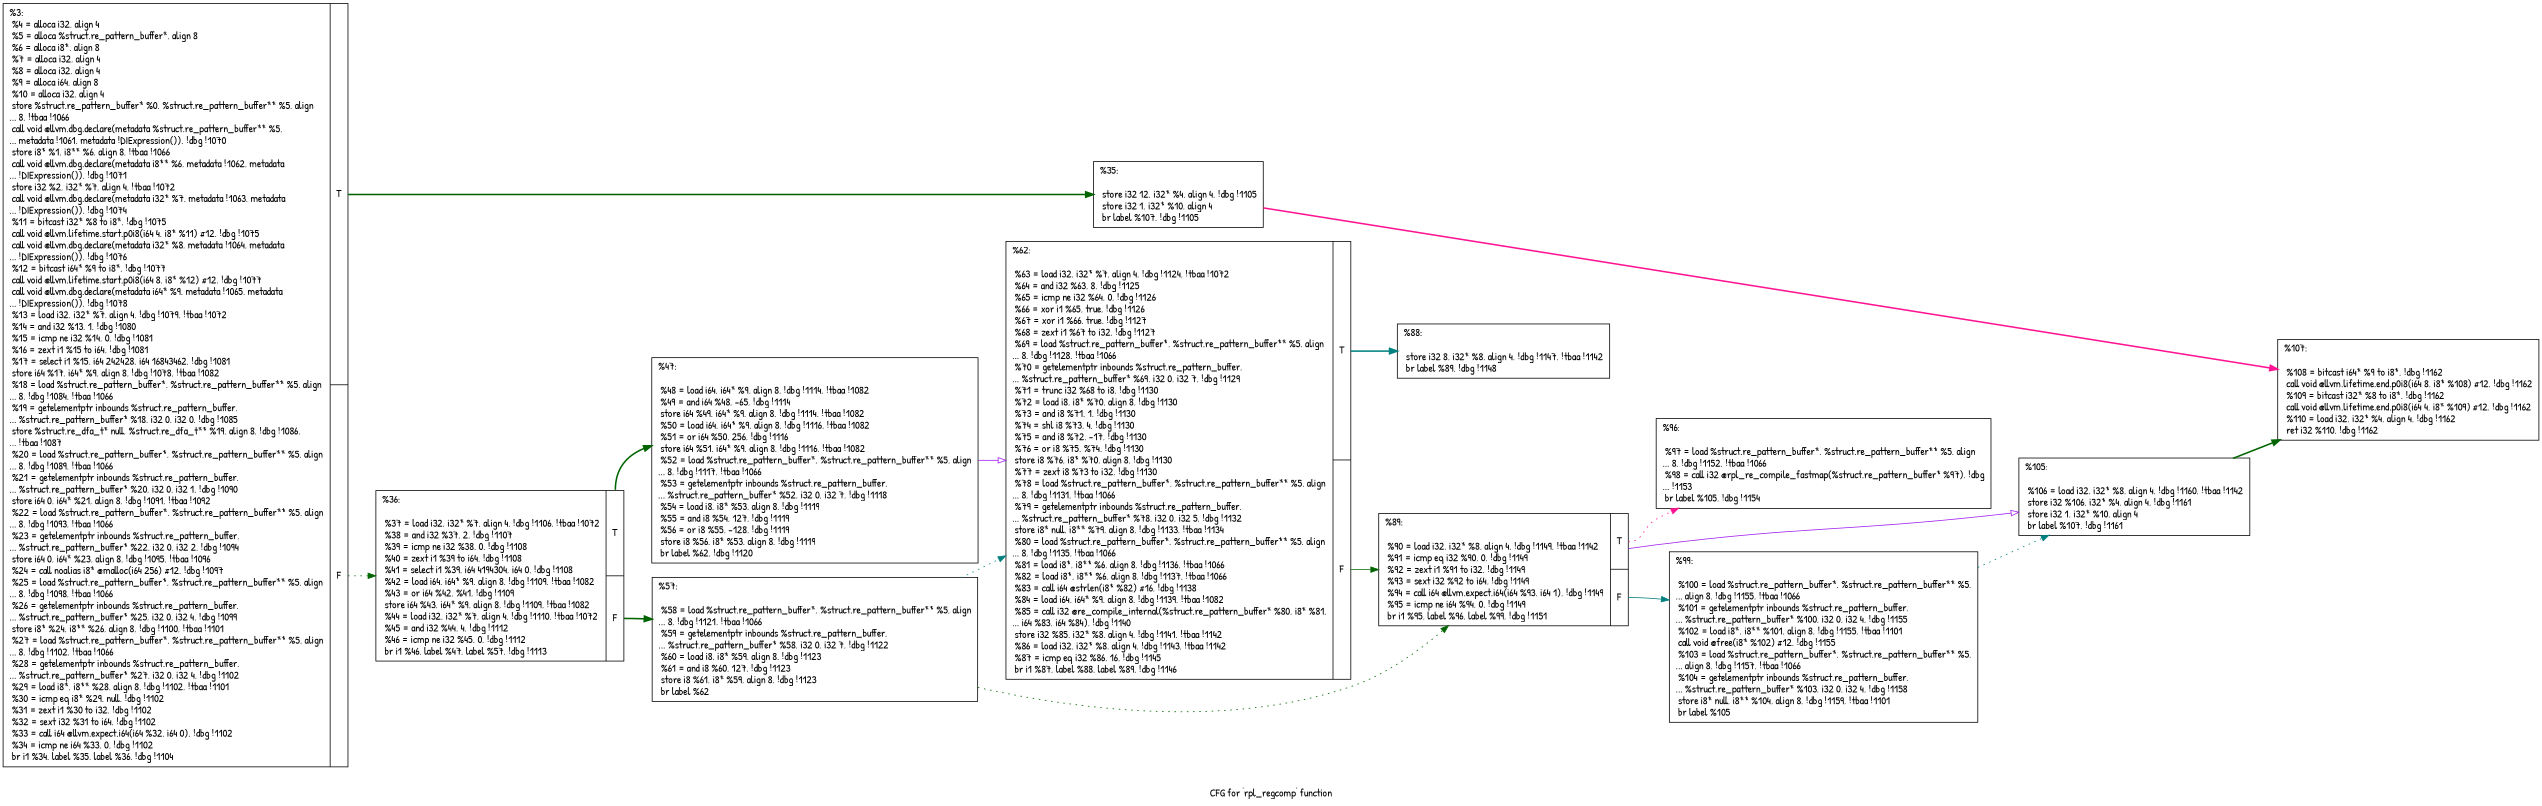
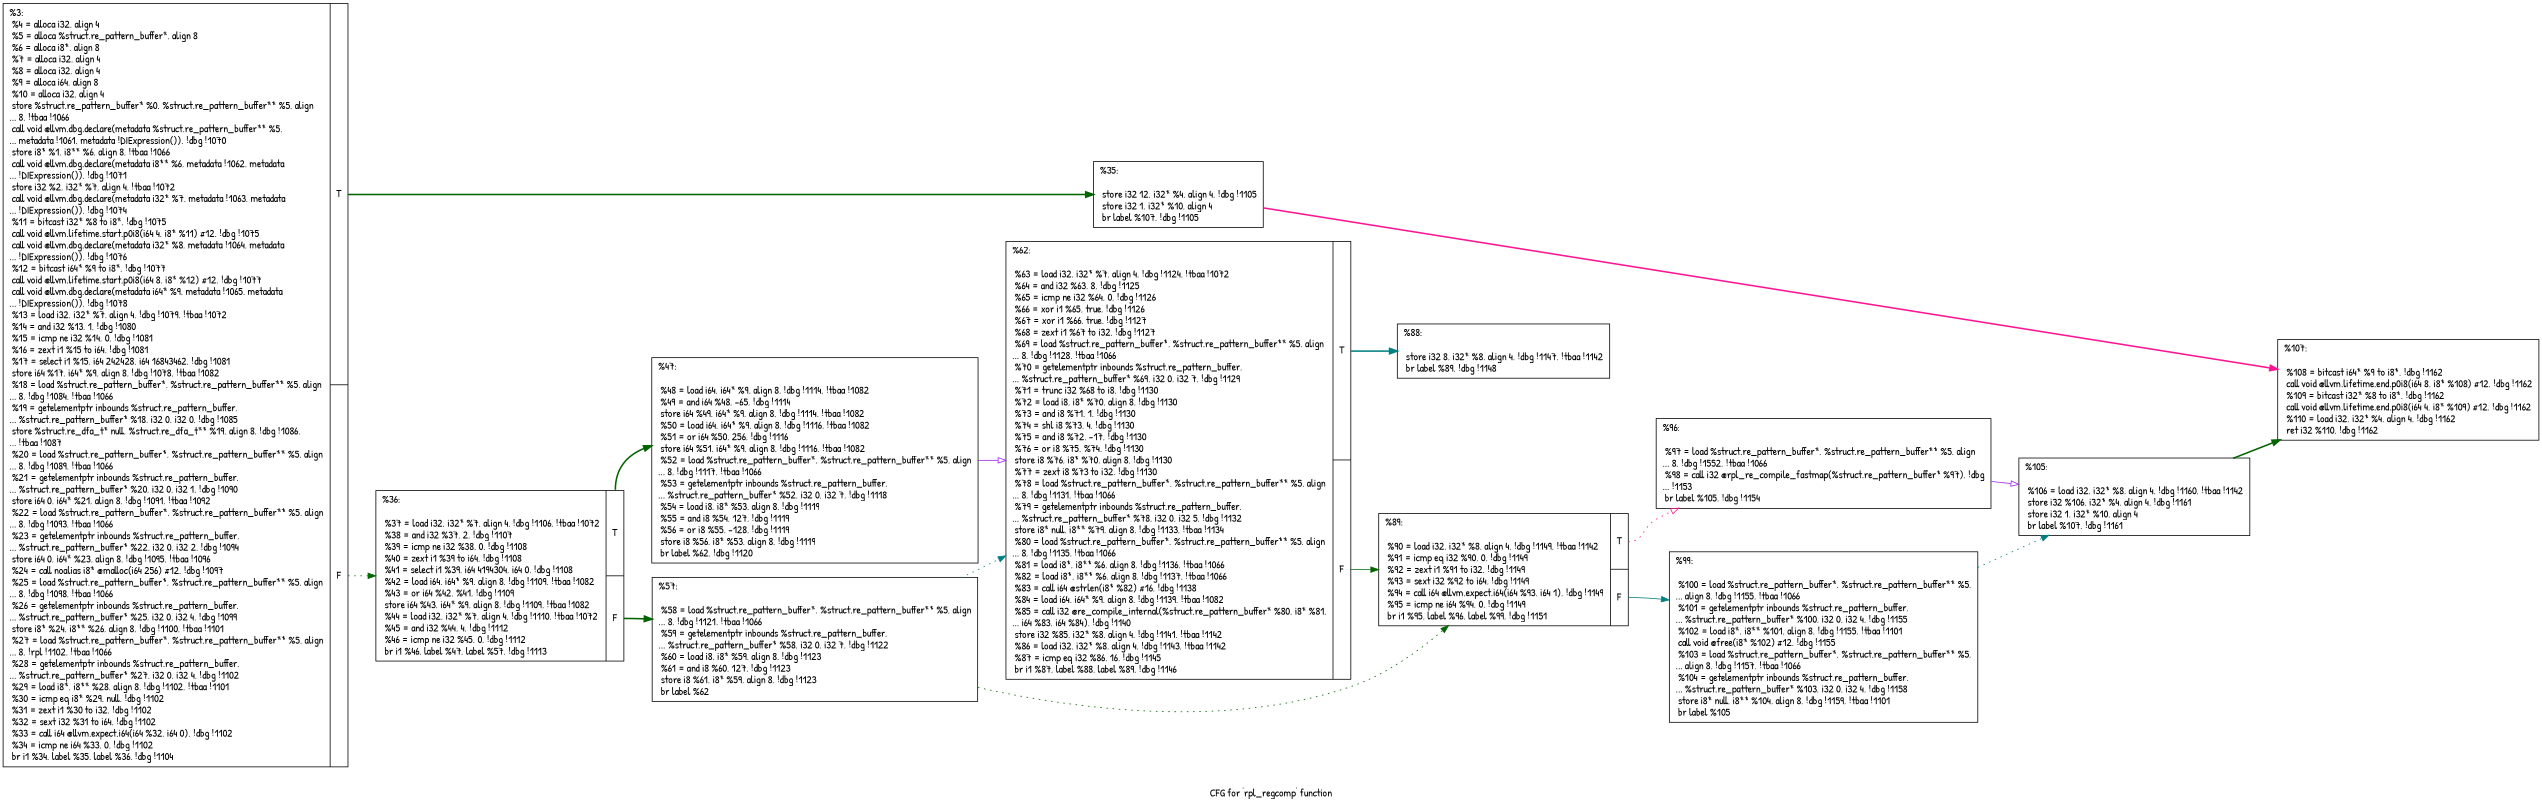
(1715, 463) -> (1715, 463)
(1649, 526) -> (1649, 526)
(1820, 529) -> (2001, 482)
(62, 652) -> (61, 652)
